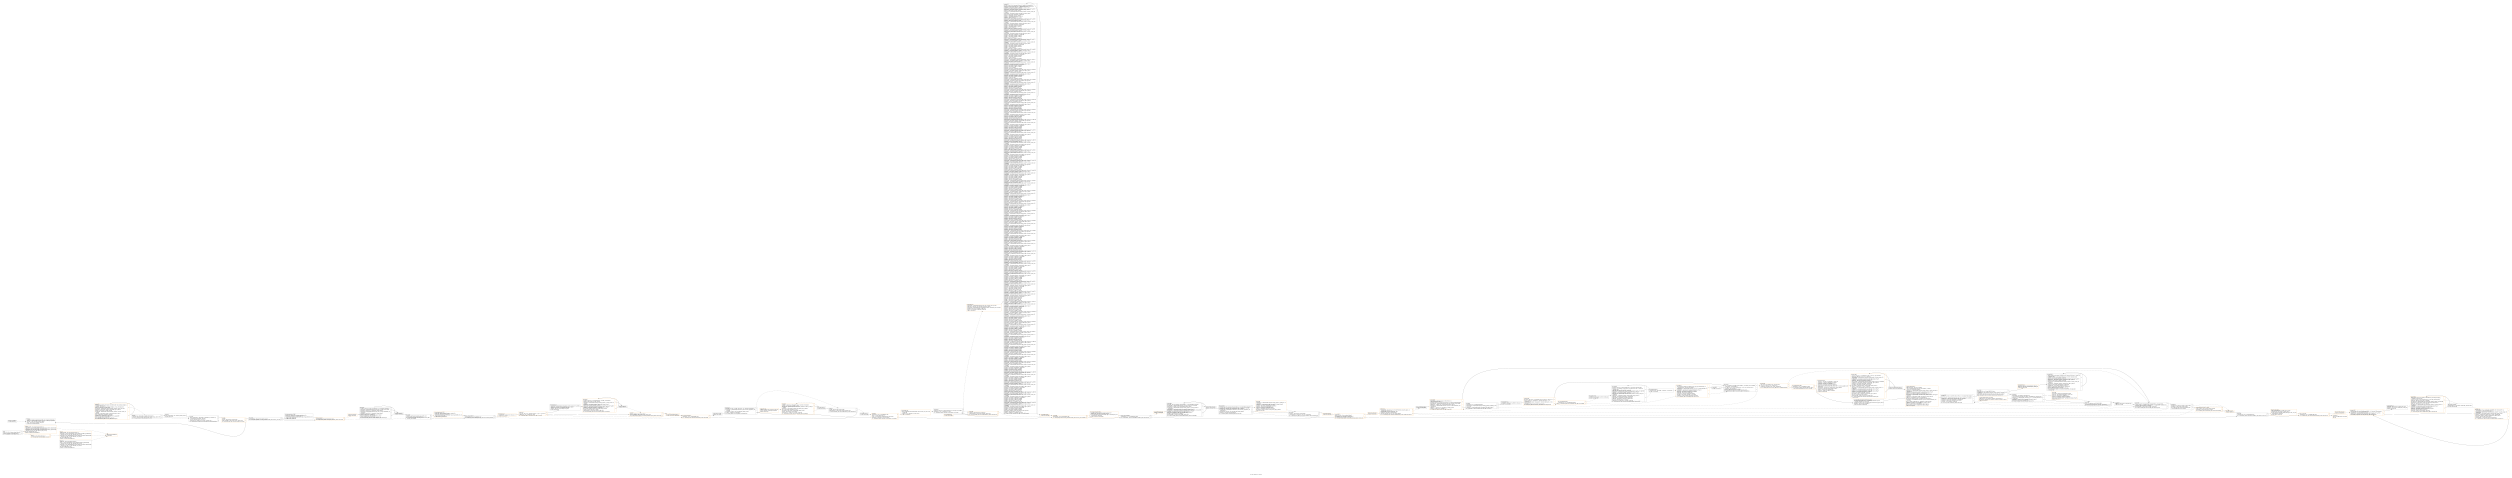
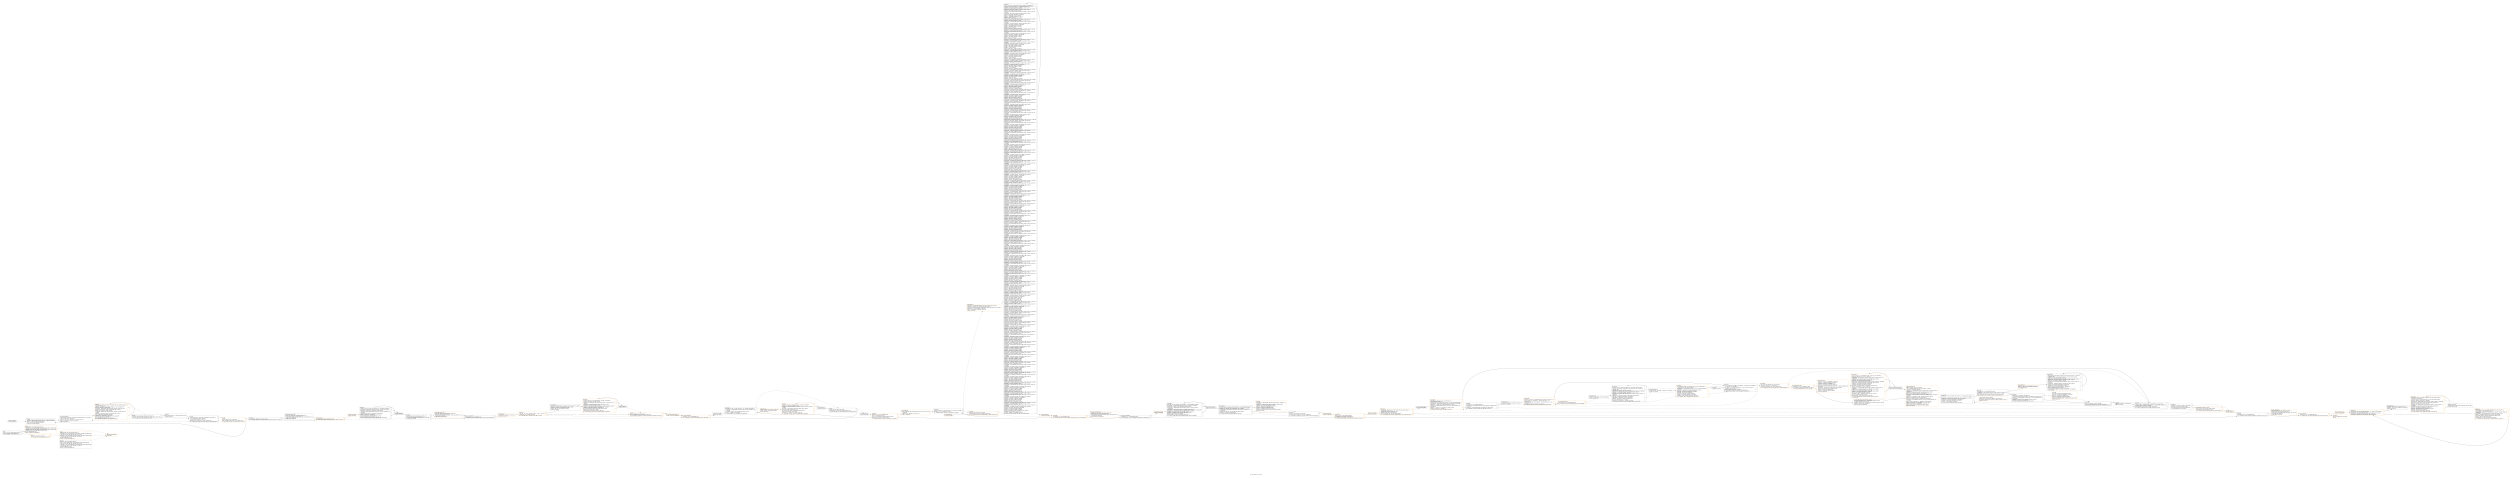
none -> (76, 419)
